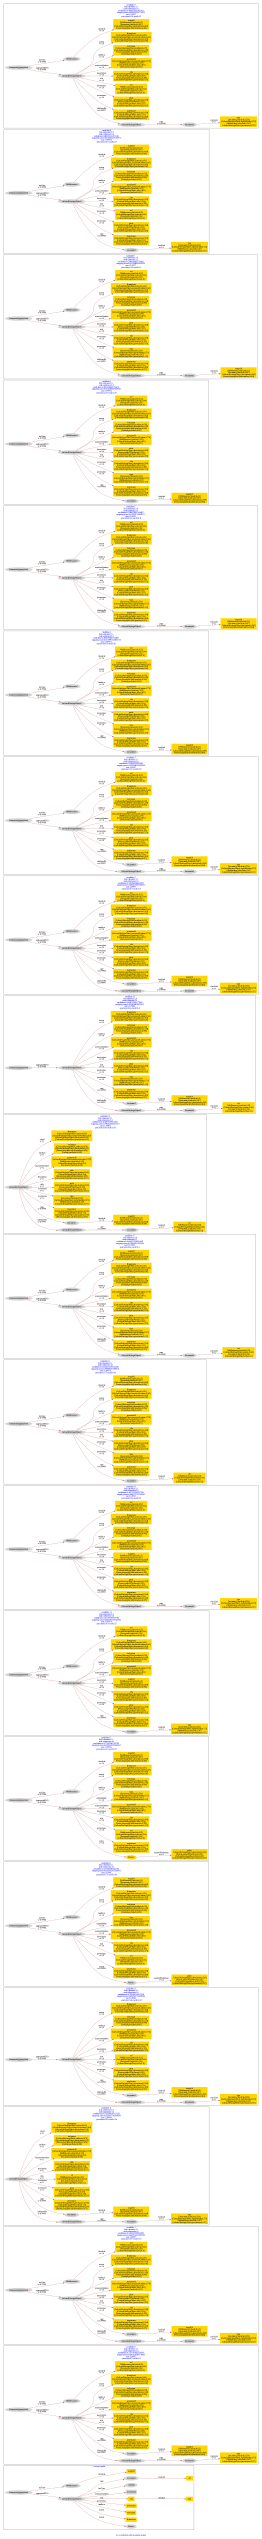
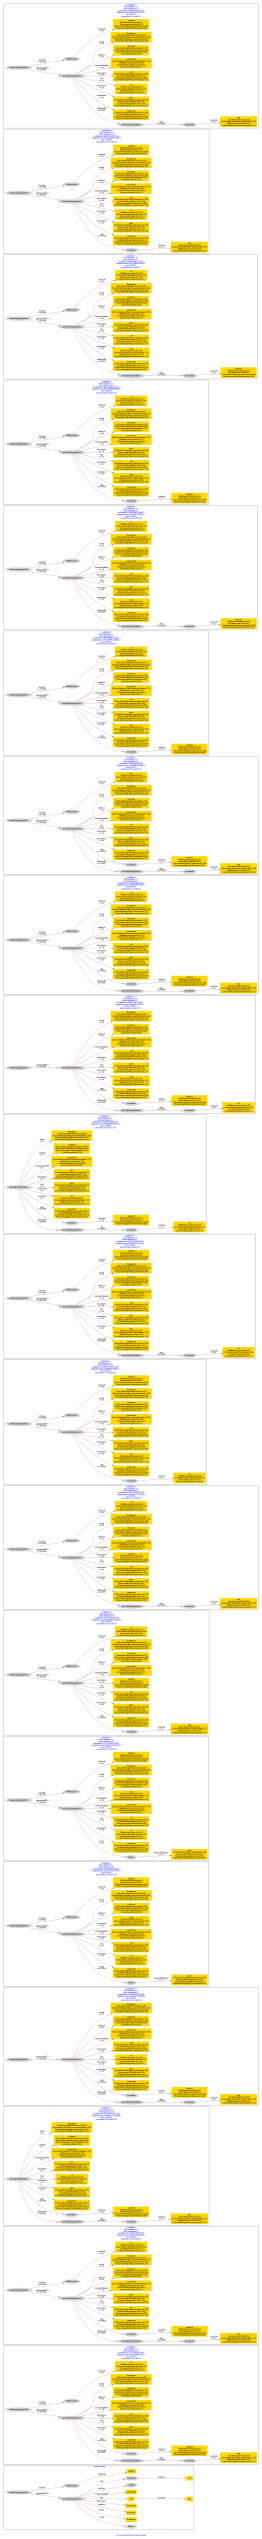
(131, 1857) -> (131, 1857)
(131, 2492) -> (131, 2492)
